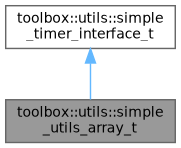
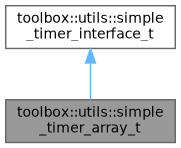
(90, 121) -> (90, 121)
